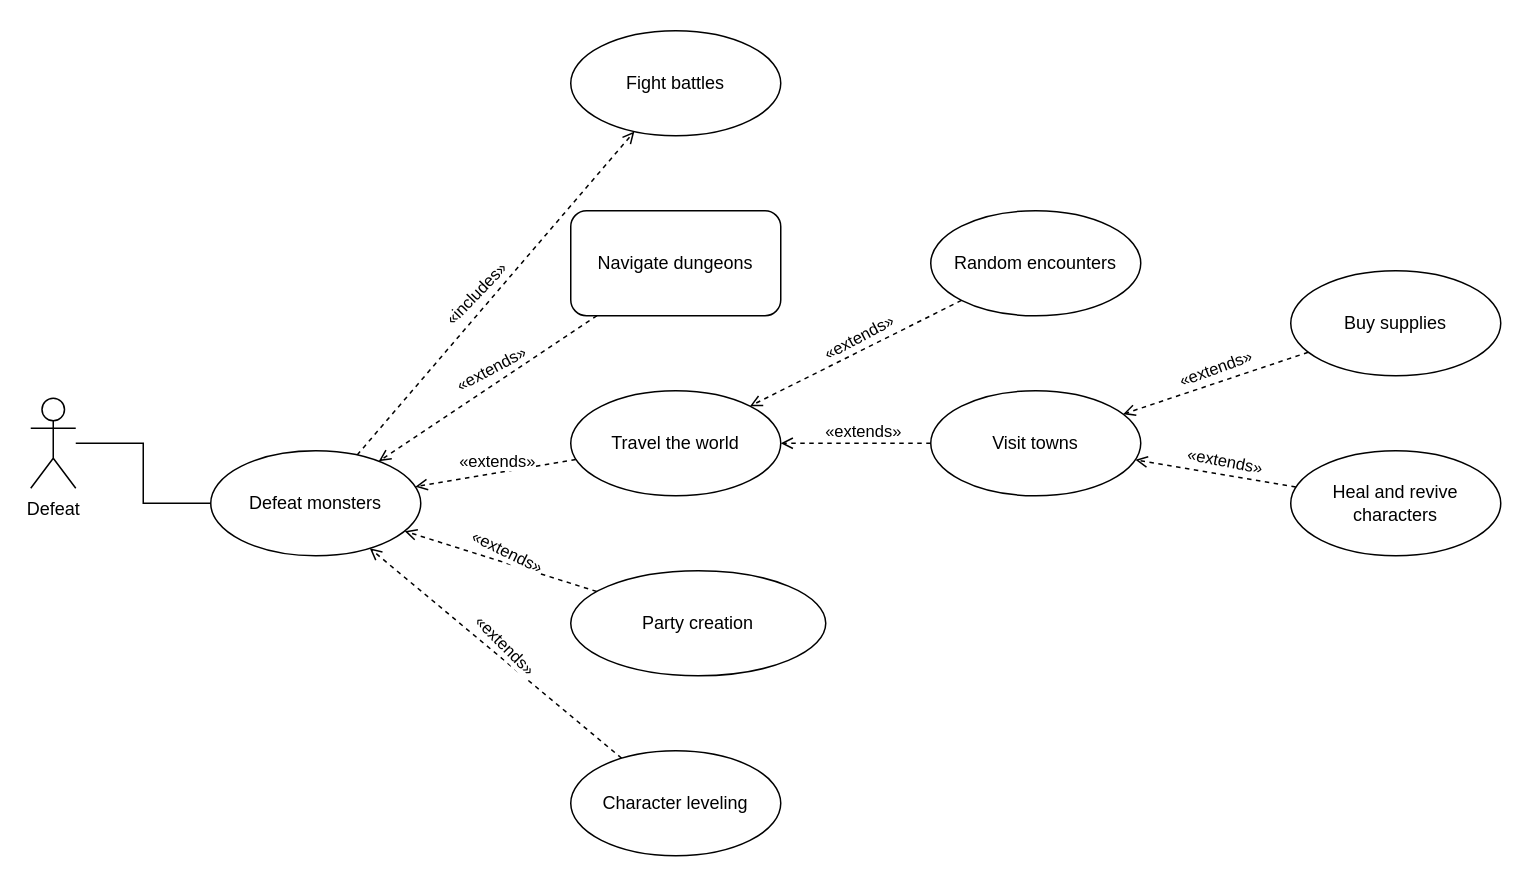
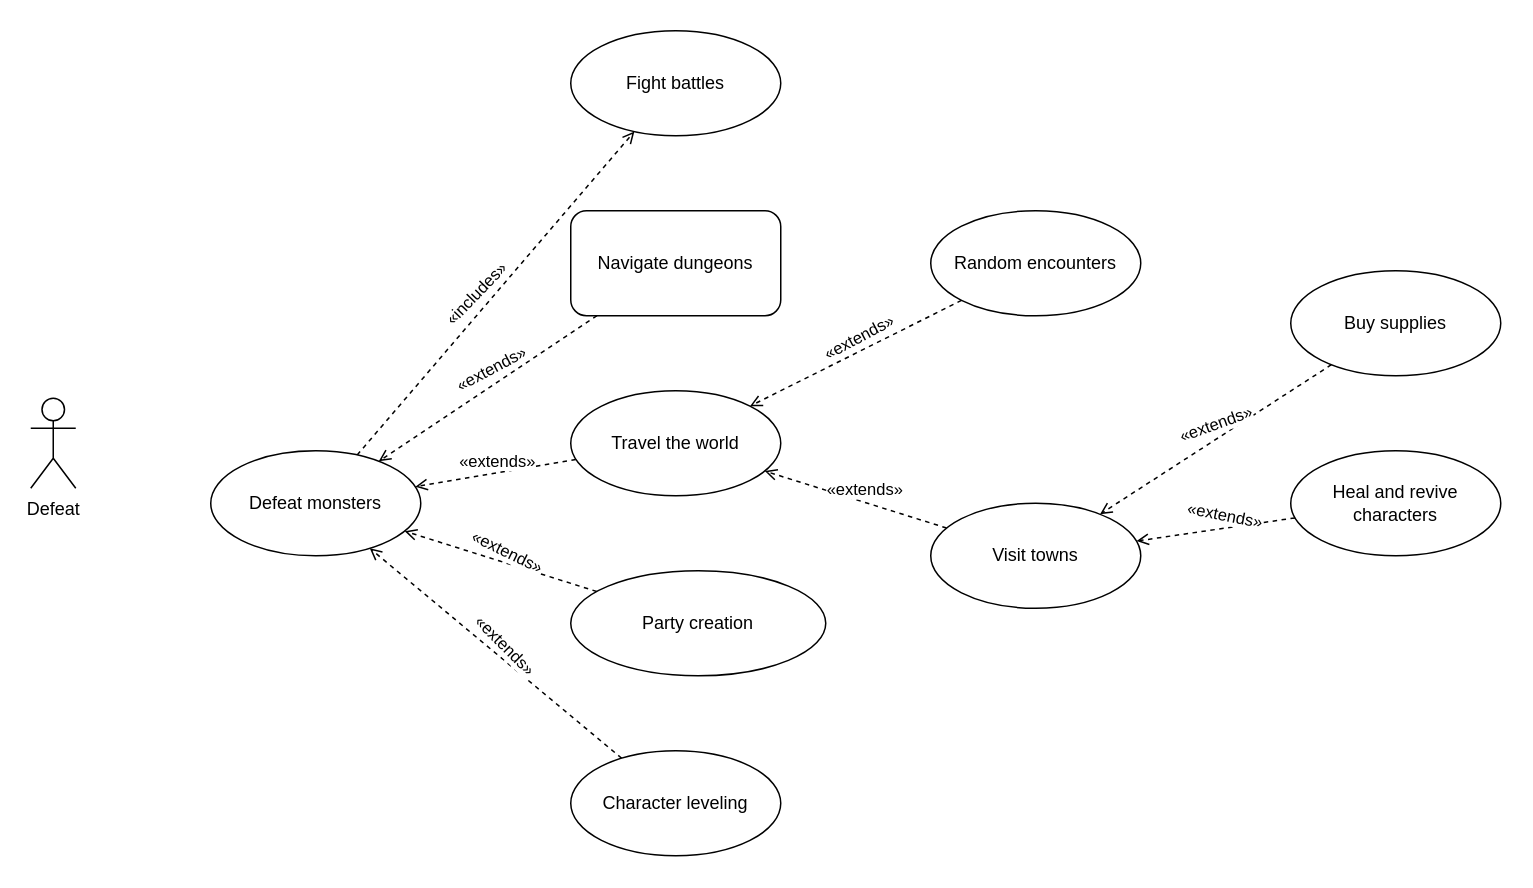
(1036, 443) -> (1036, 556)
(143, 473) -> none
